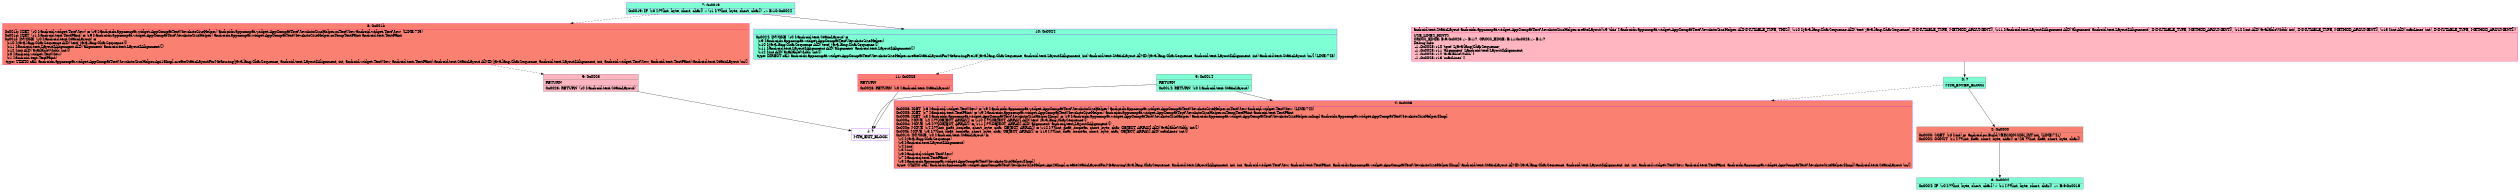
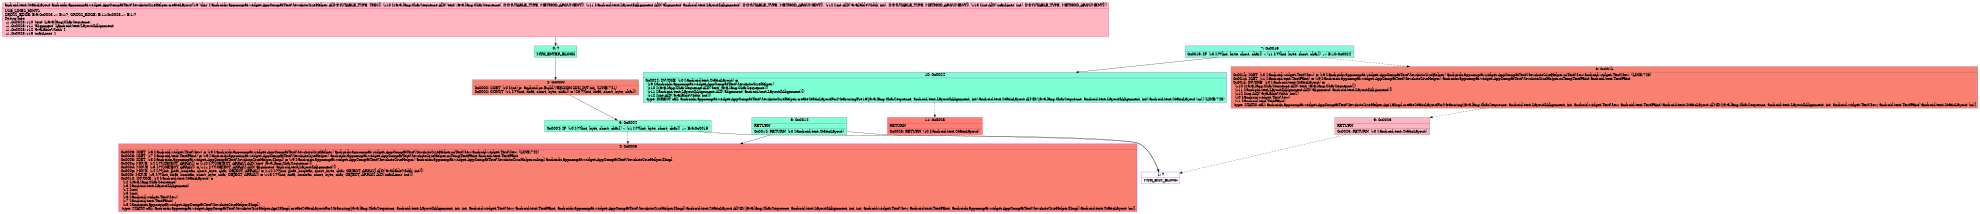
(376, 44) -> (1604, 87)
(1859, 93) -> (628, 137)
(886, 109) -> (864, 135)
(743, 111) -> (1264, 154)
